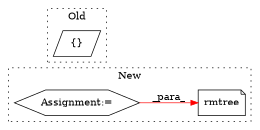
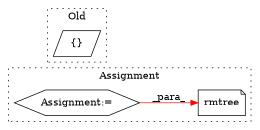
(130, 76) -> (130, 76)
